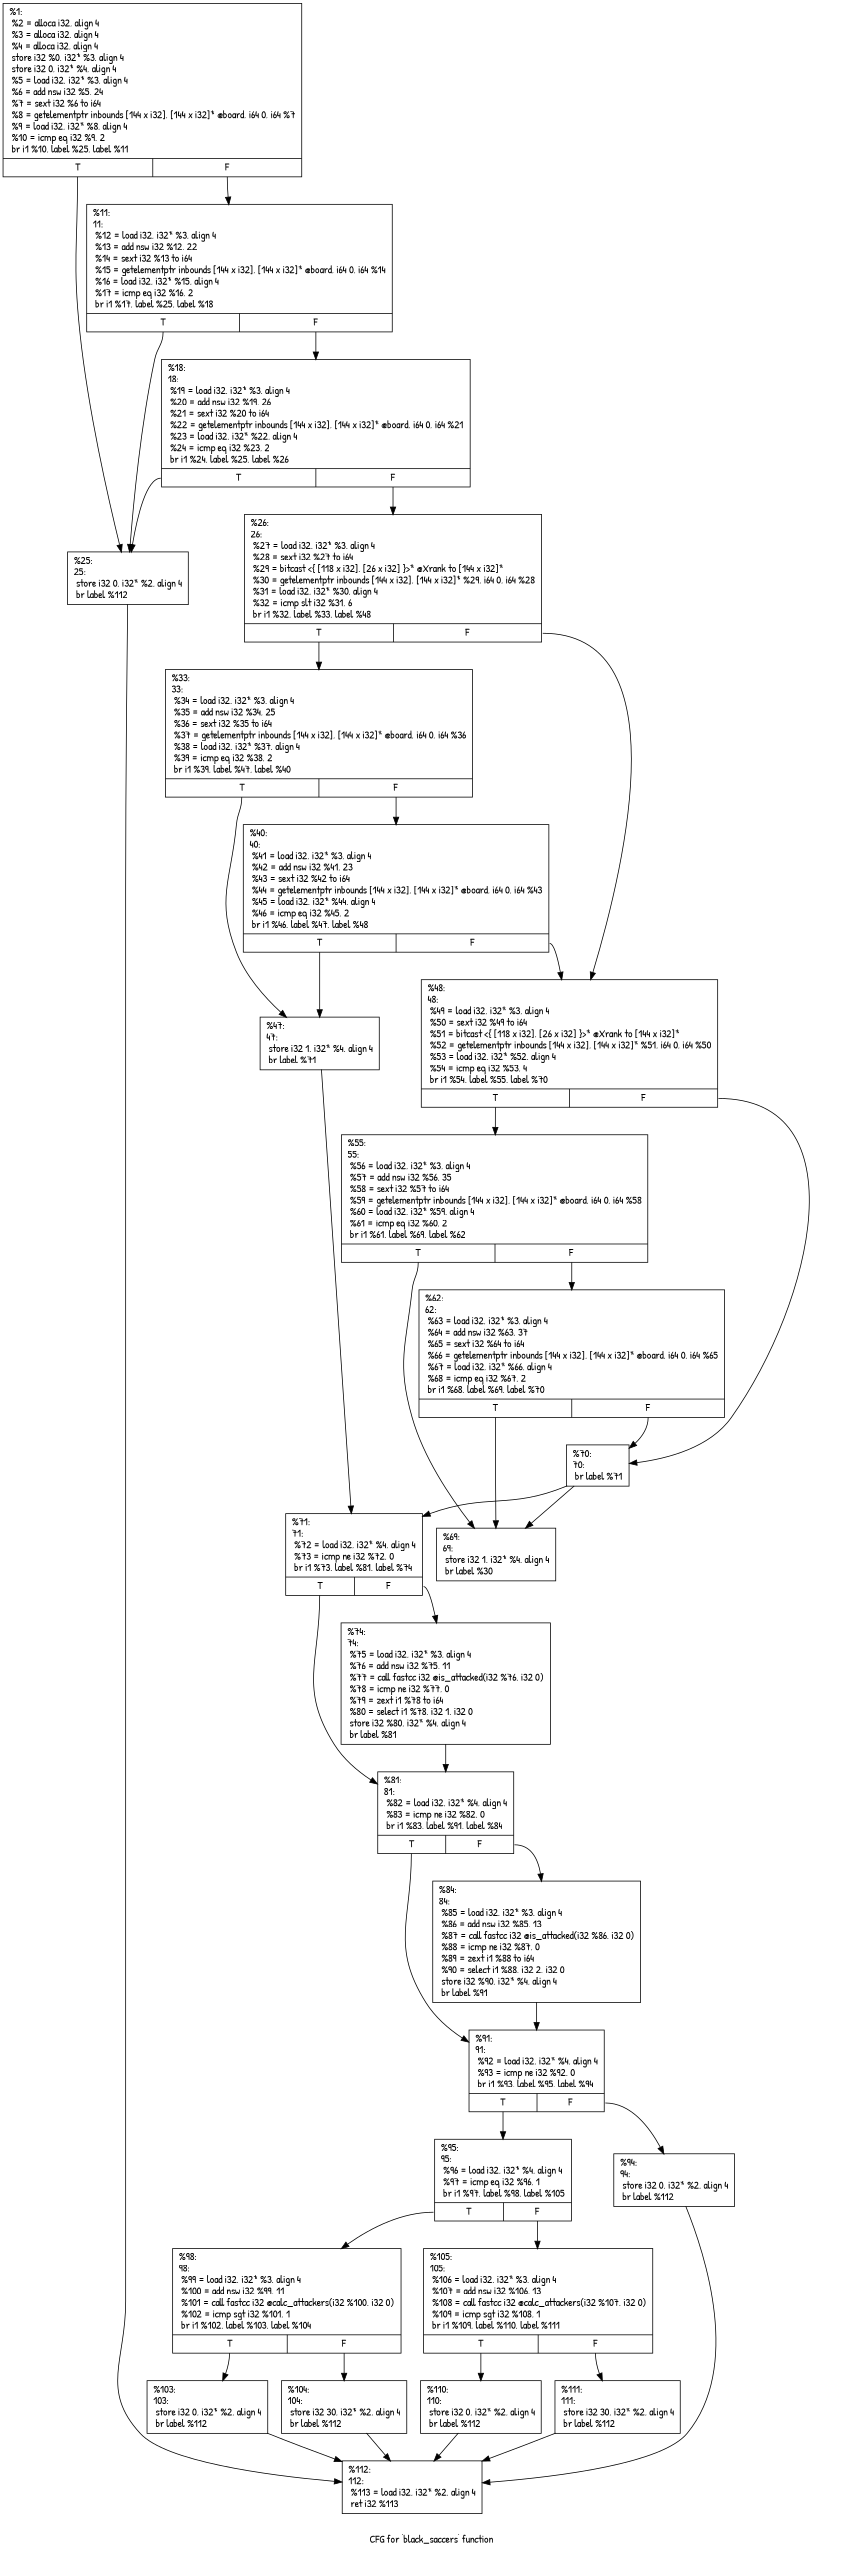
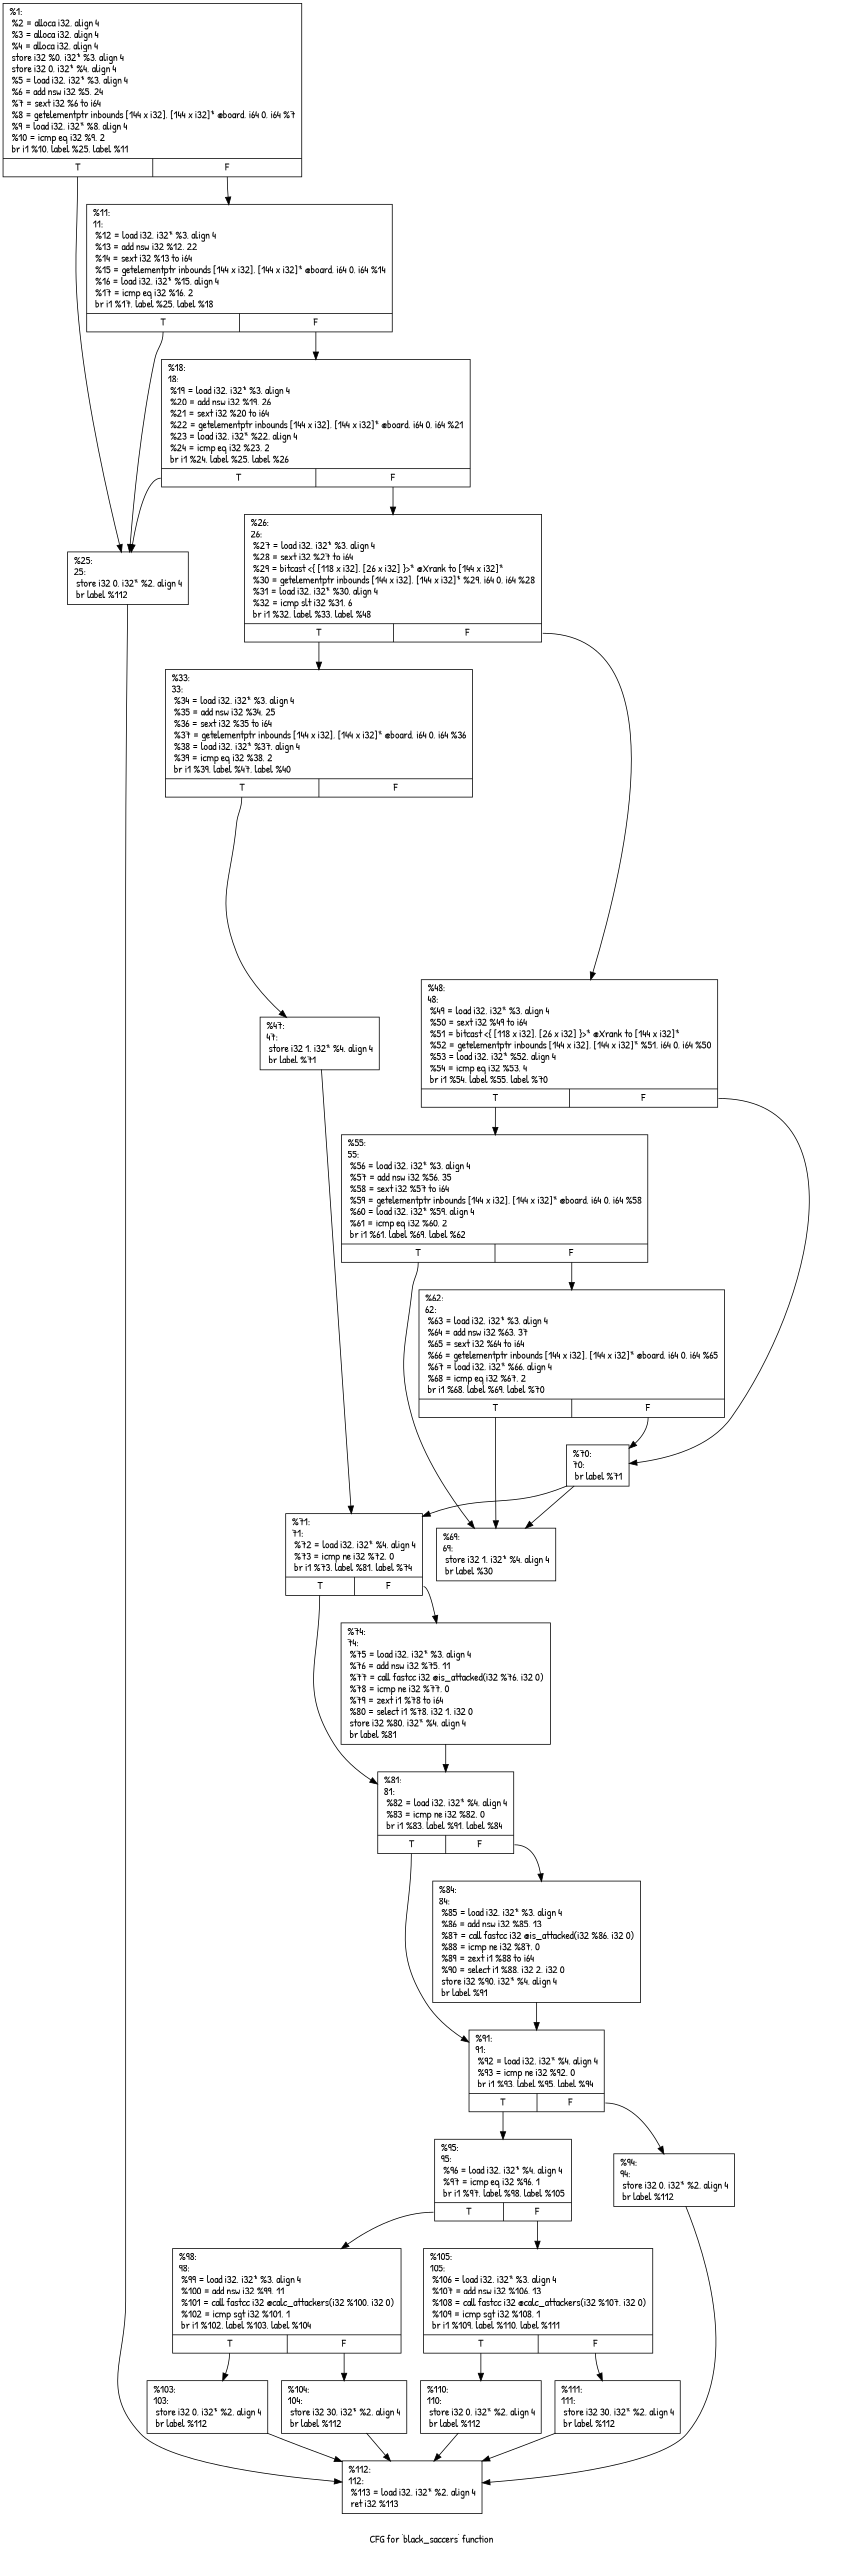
(396, 888) -> none
